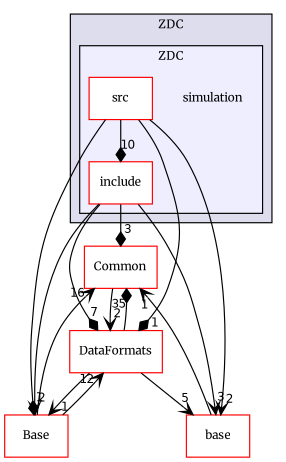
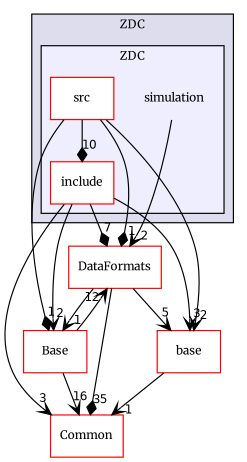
(121, 218) -> (9, 305)
(111, 304) -> (156, 188)
